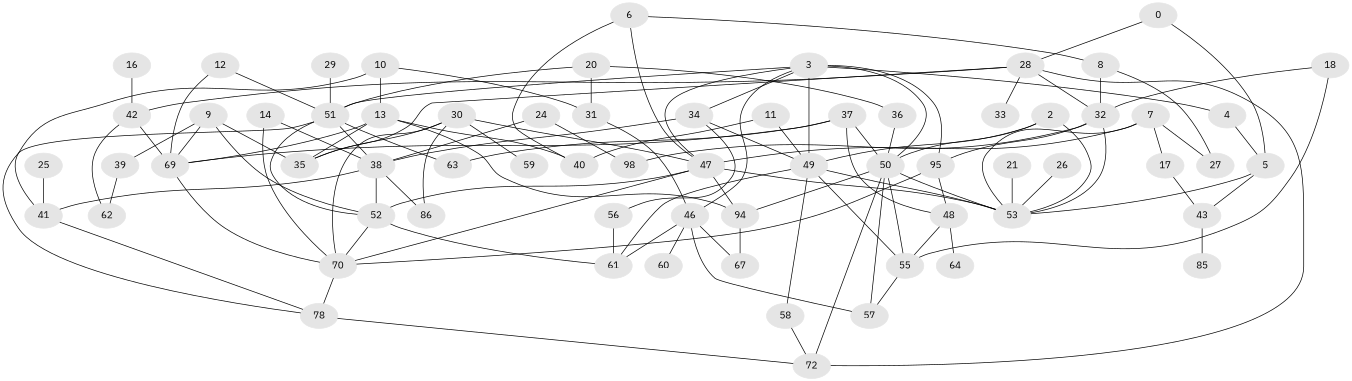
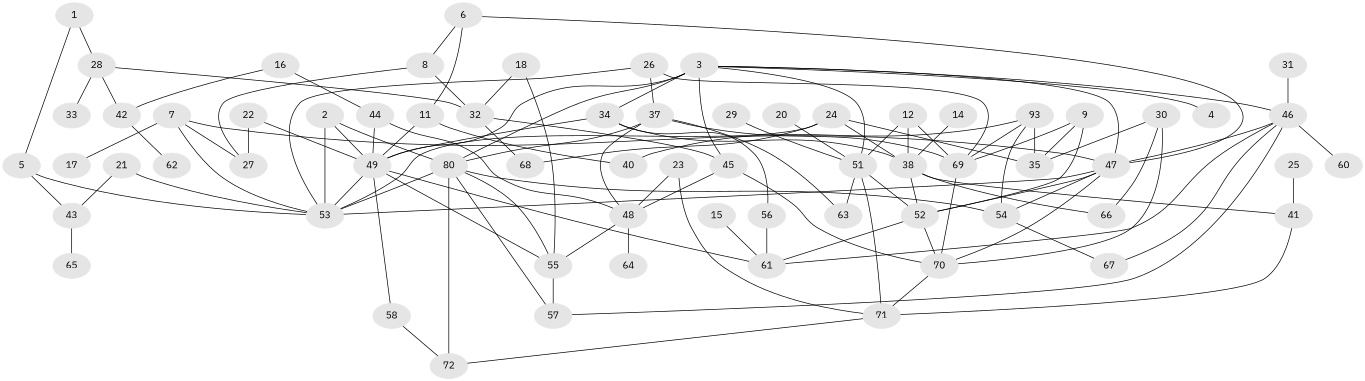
(1158, 15) -> (74, 15)
(380, 65) -> none
(534, 75) -> (454, 68)
(591, 89) -> none
(653, 89) -> (962, 148)
none -> (653, 95)
none -> (248, 116)
none -> (375, 116)
(380, 116) -> (1035, 116)
(897, 116) -> none
(539, 132) -> (1237, 135)
(151, 141) -> (853, 85)
(353, 141) -> (908, 141)
(1246, 141) -> none
(120, 166) -> none
(529, 166) -> none
(629, 166) -> (525, 166)
none -> (678, 166)
(886, 166) -> (449, 166)
(936, 166) -> (729, 166)
(1090, 188) -> (570, 136)
(1182, 189) -> (93, 194)
(278, 199) -> none
(426, 216) -> (1106, 216)
none -> (717, 216)
(740, 216) -> (1001, 216)
(1202, 266) -> (72, 266)
(1273, 307) -> none
(319, 316) -> (882, 316)
